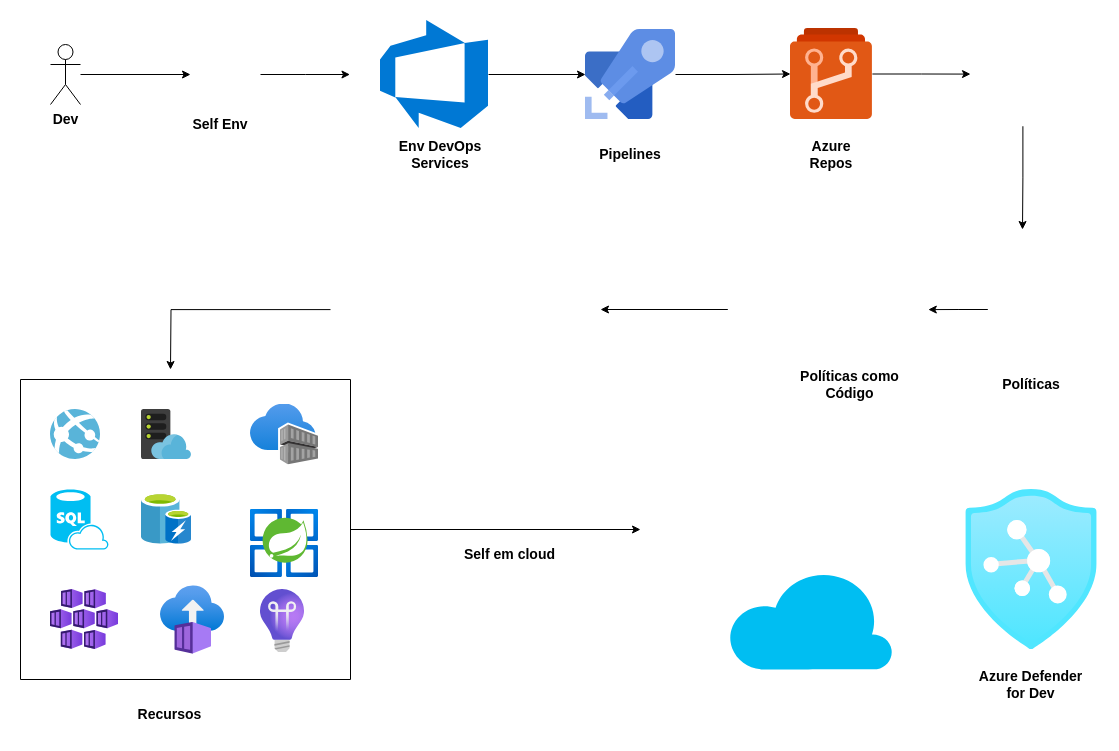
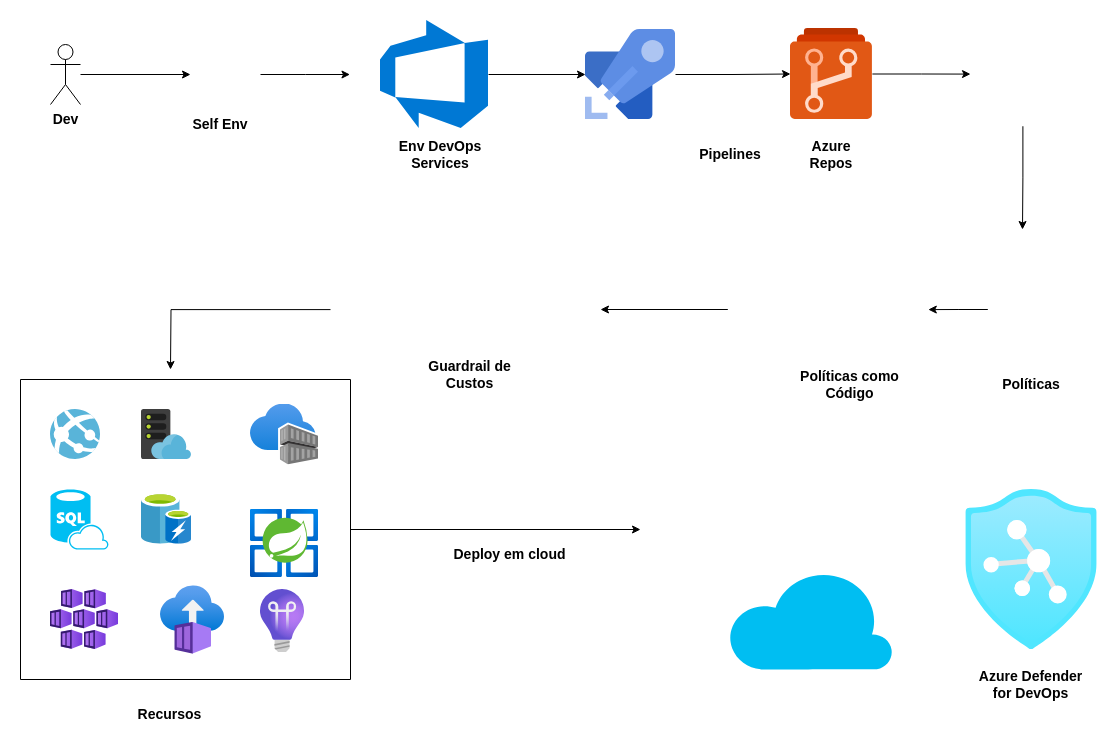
(631, 155) -> (731, 155)
none -> (470, 375)
(510, 555) -> (510, 555)
(1031, 685) -> (1031, 685)
